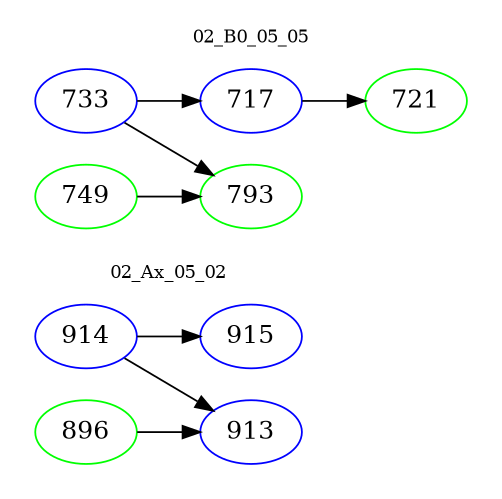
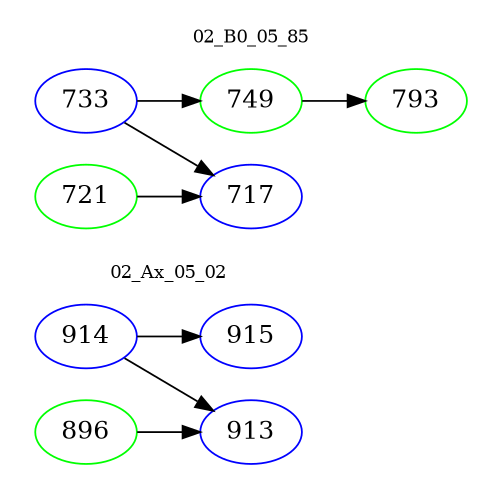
(251, 38) -> (251, 38)
(325, 101) -> (160, 197)
(161, 144) -> (160, 101)
